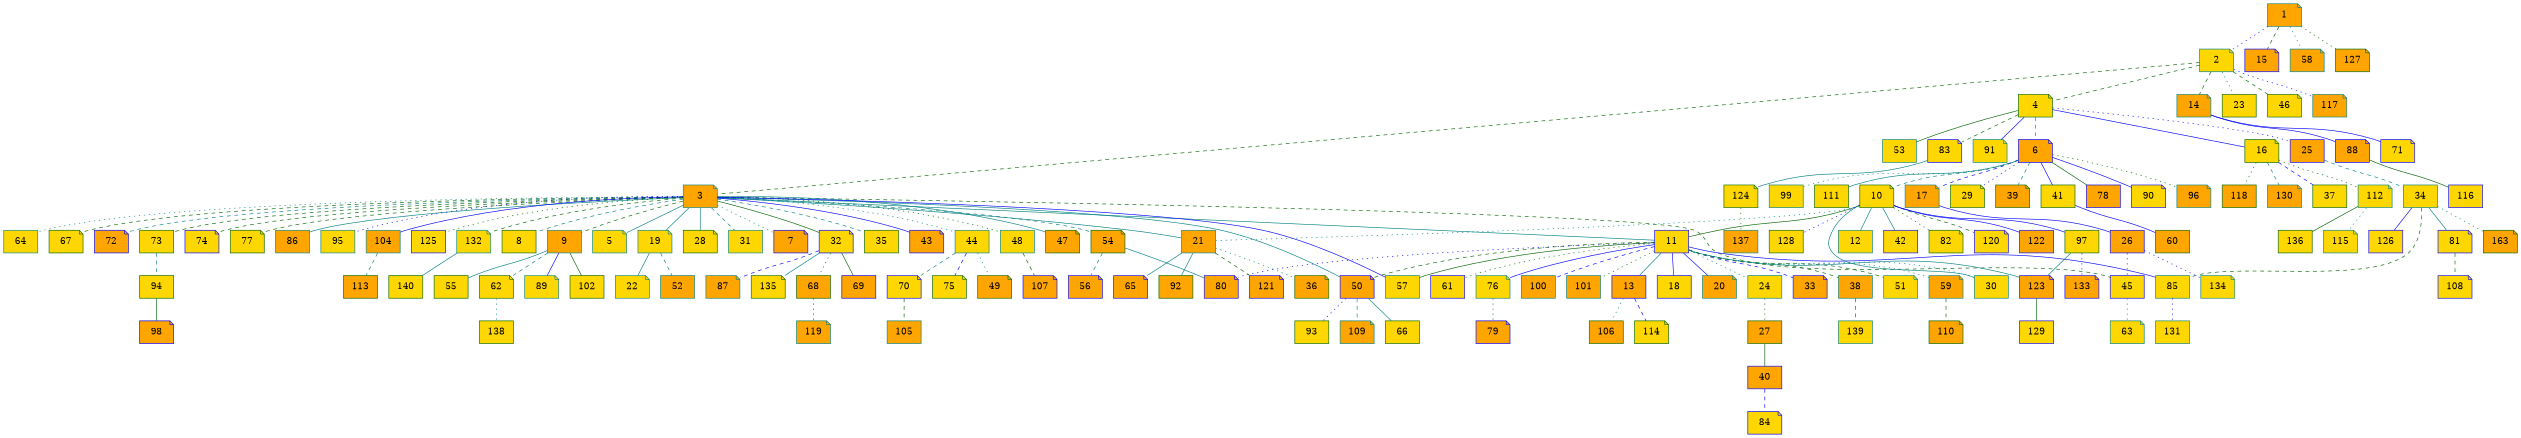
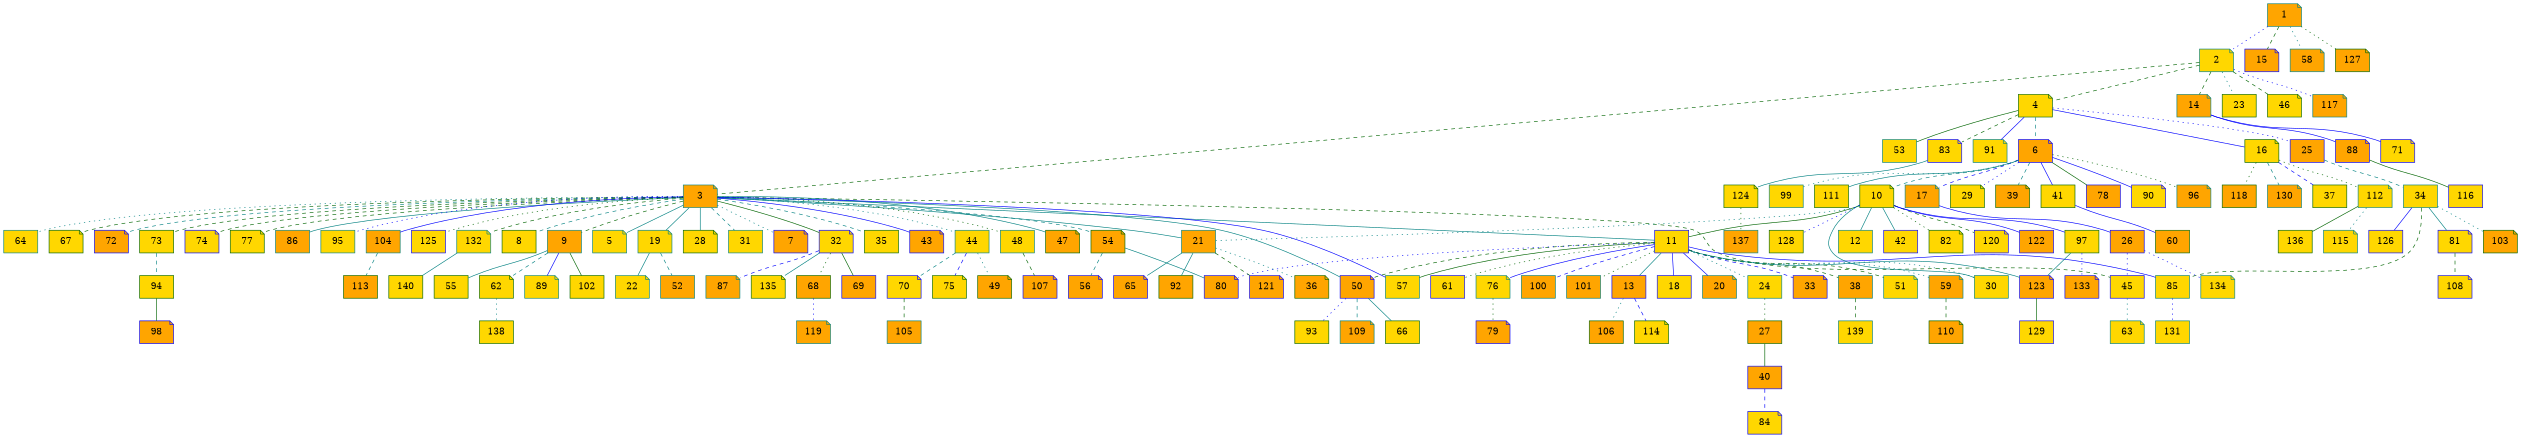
(2500, 242) -> (2500, 242)
